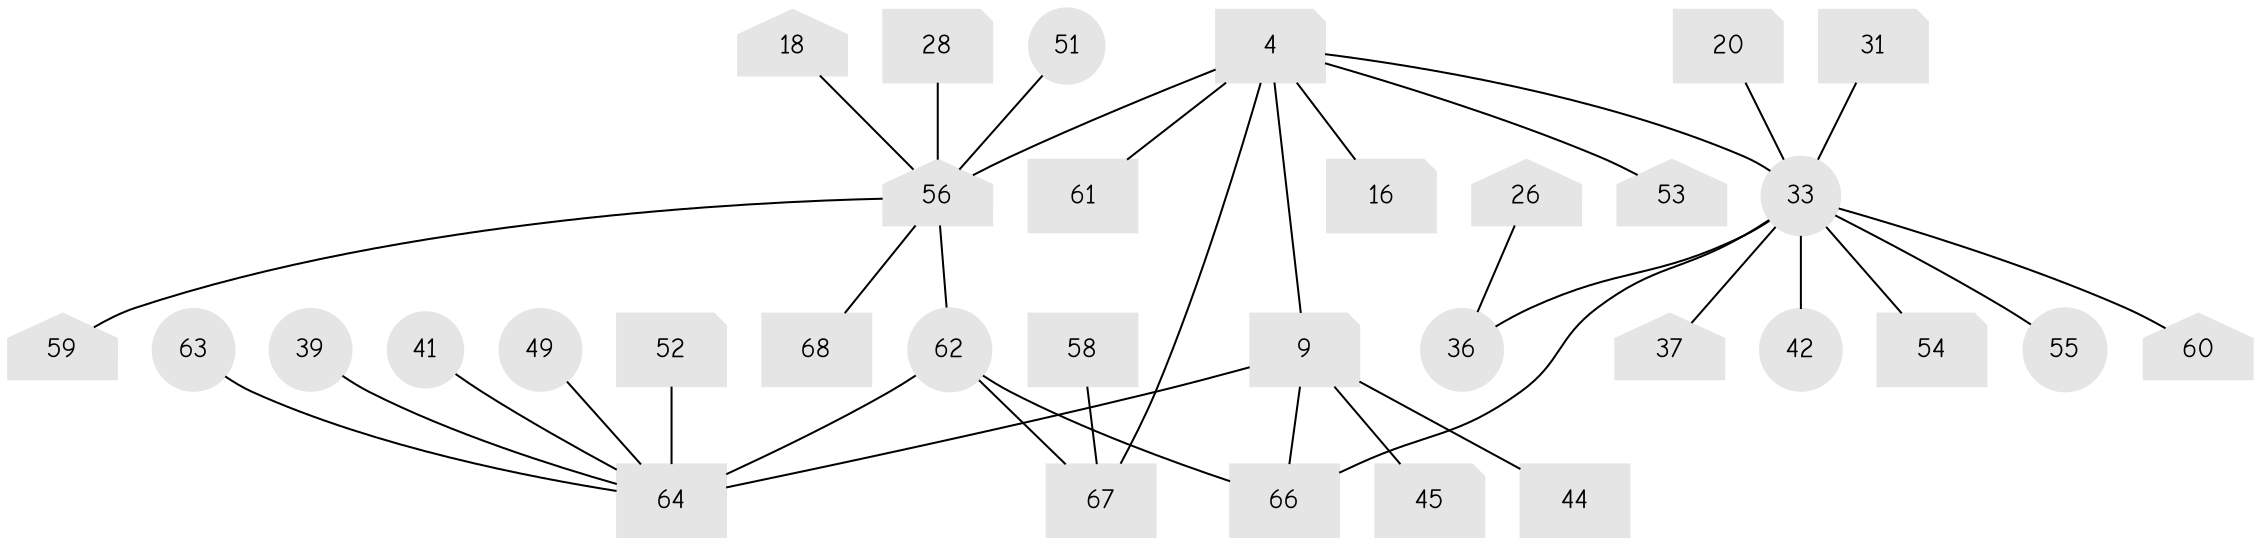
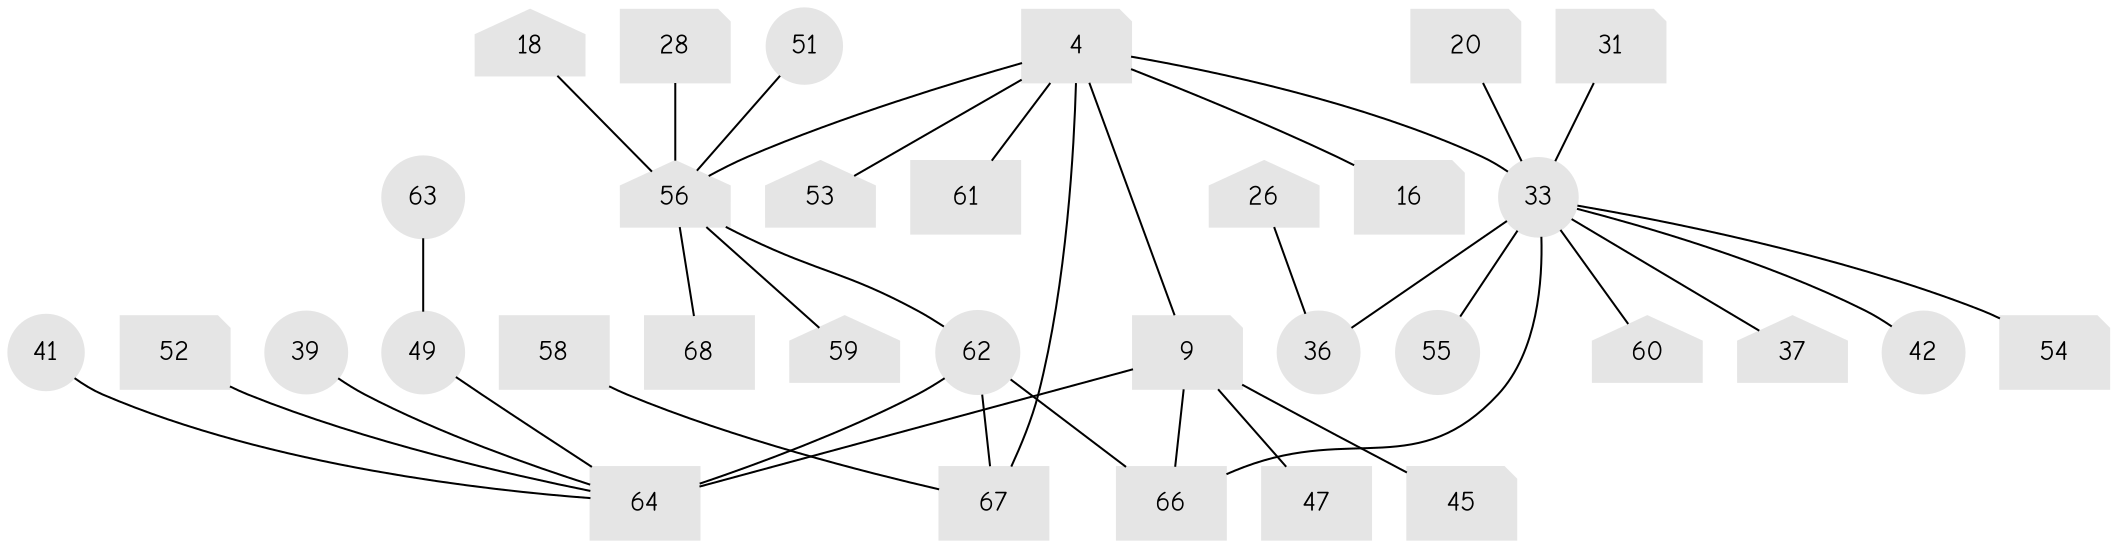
(416, 449) -> (423, 275)
(1575, 501) -> (1317, 503)
